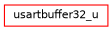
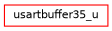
(56, 16) -> (56, 16)
